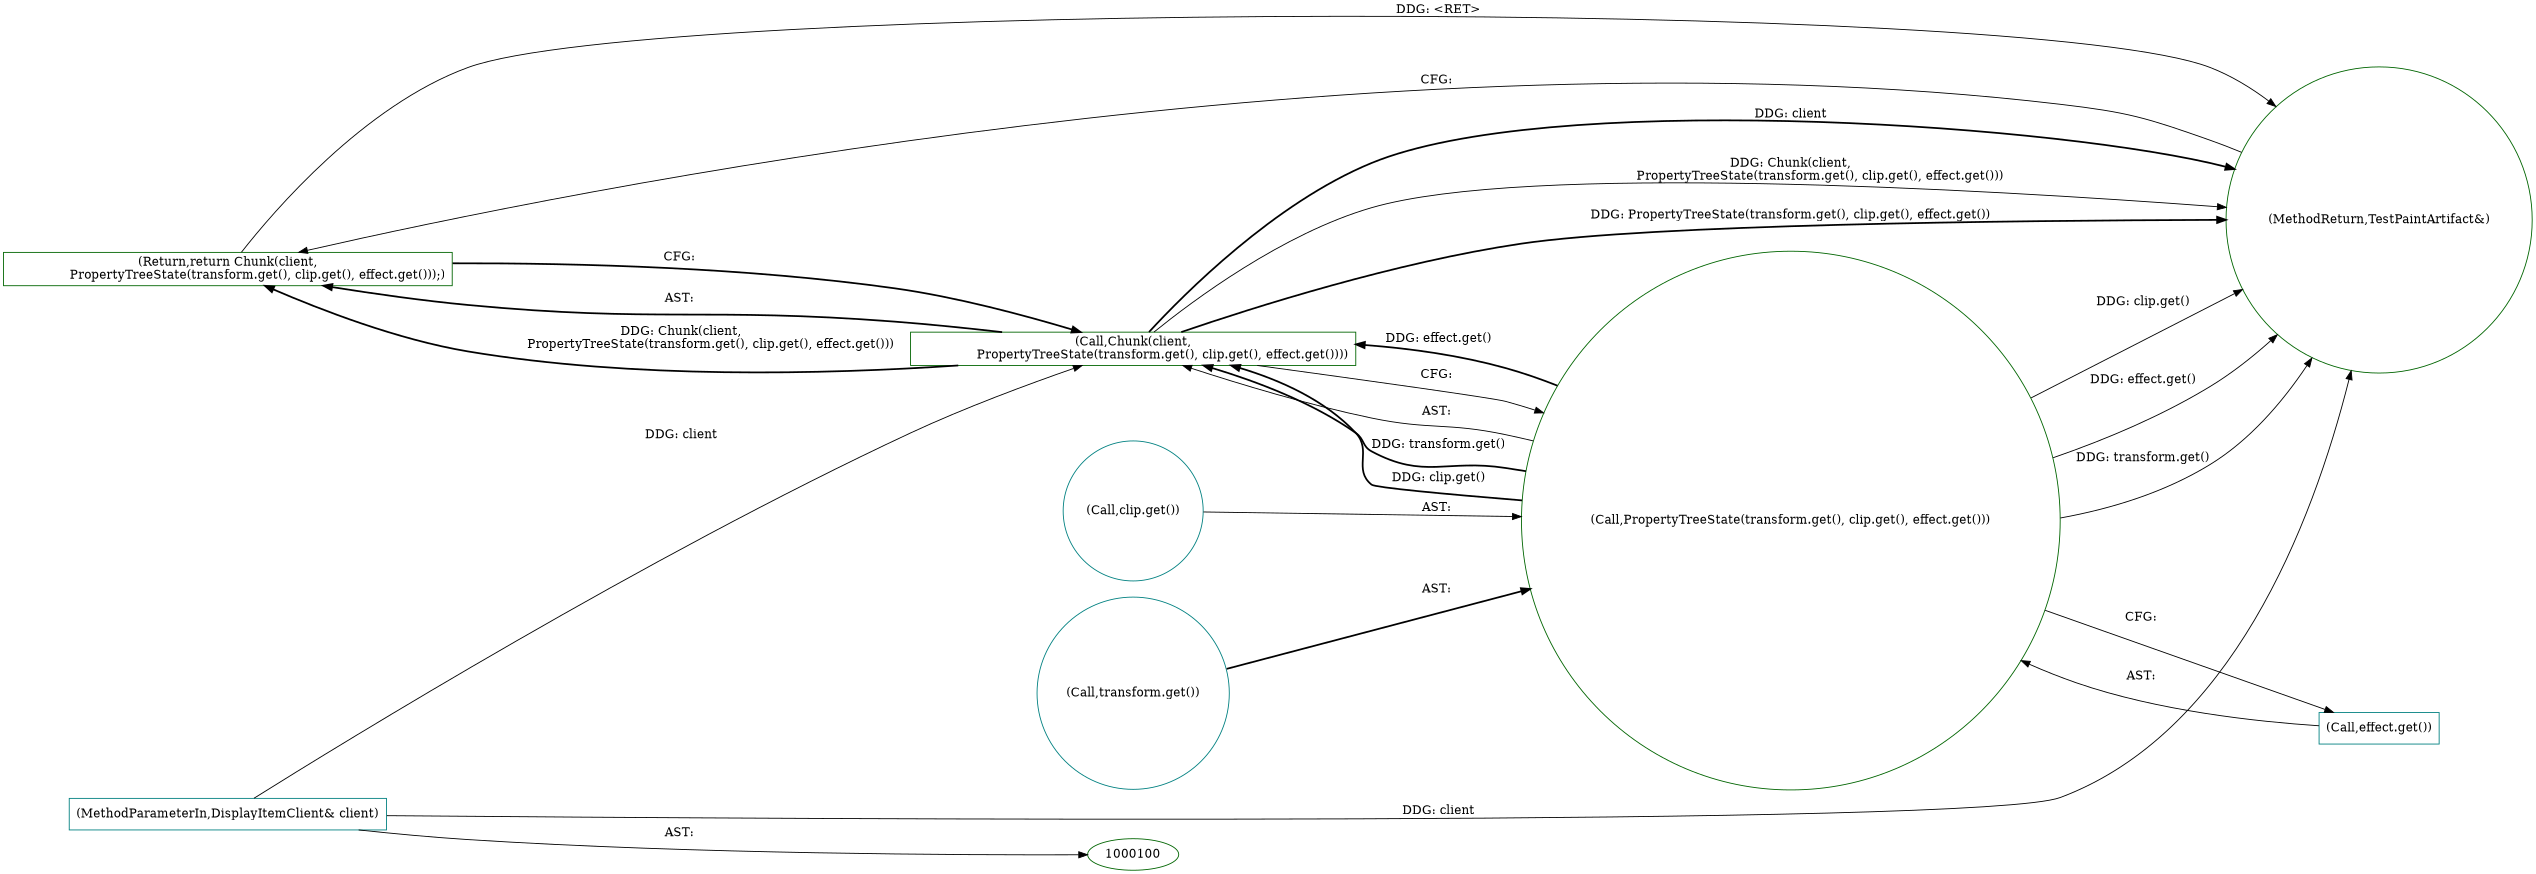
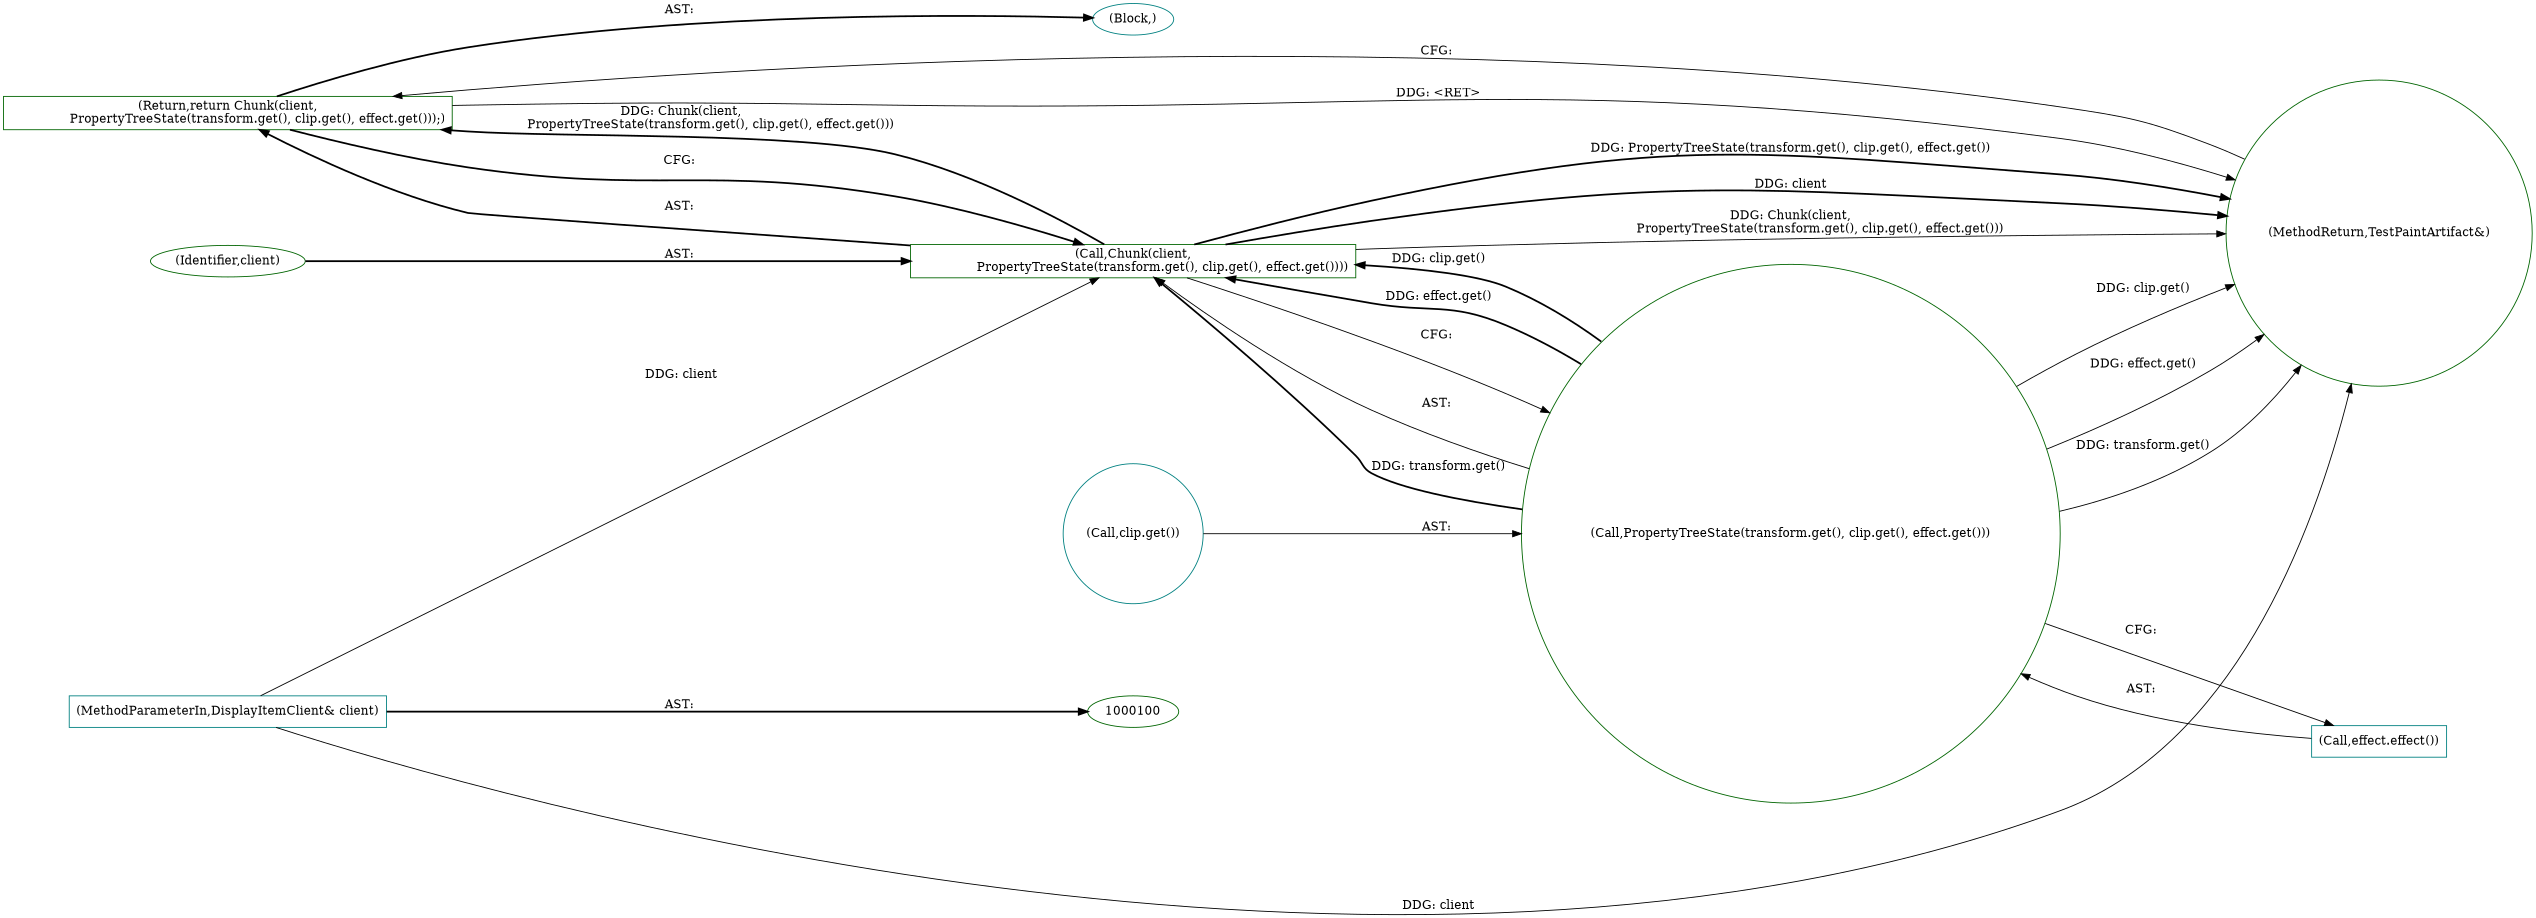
none -> (1133, 19)
none -> (228, 261)
(1133, 693) -> none
(2379, 728) -> (2379, 741)
(718, 850) -> (733, 712)
